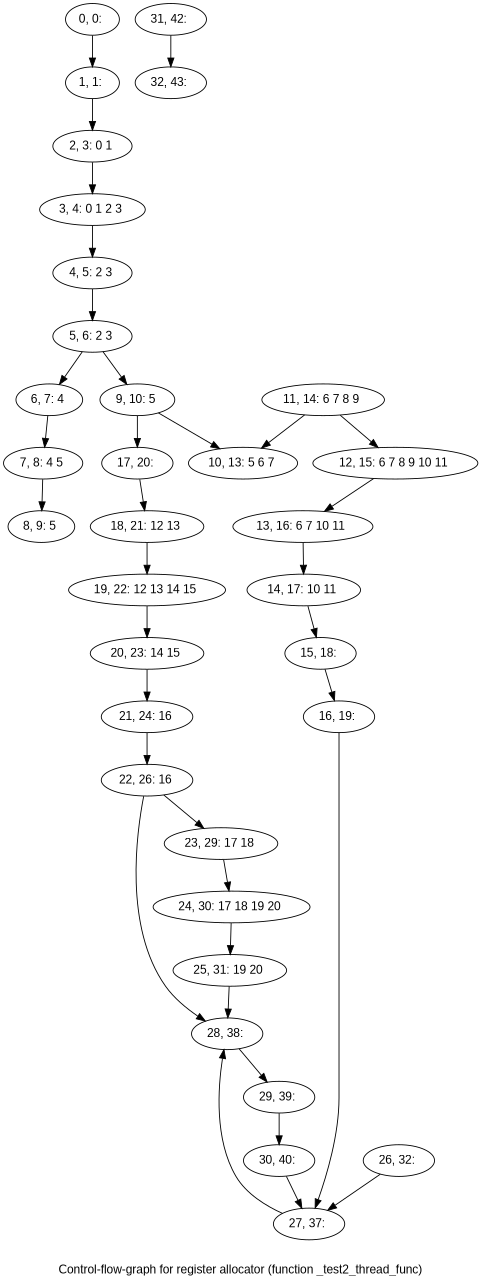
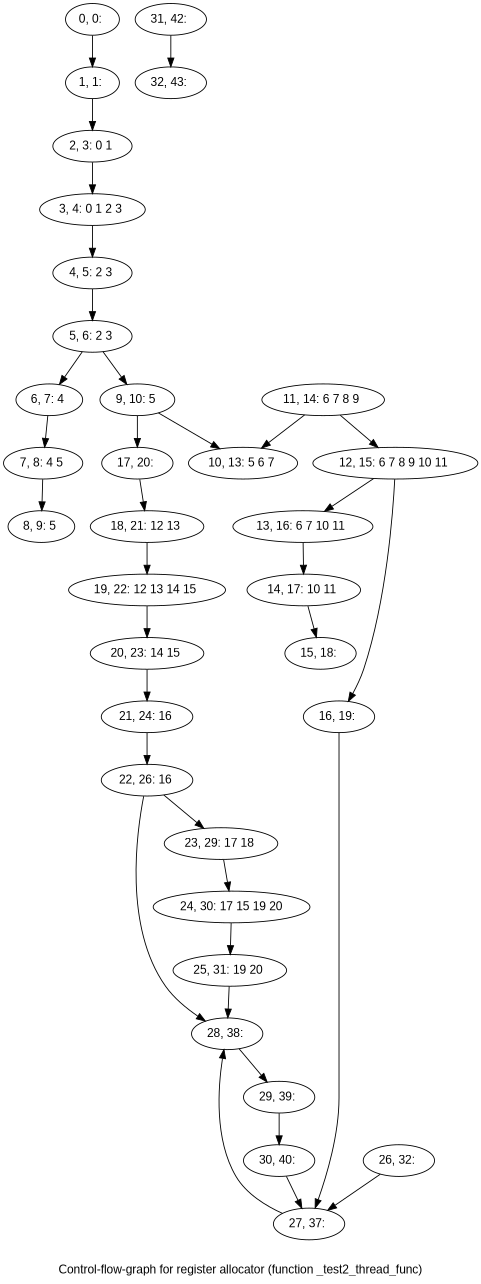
(328, 681) -> (383, 588)
(232, 907) -> (232, 907)
